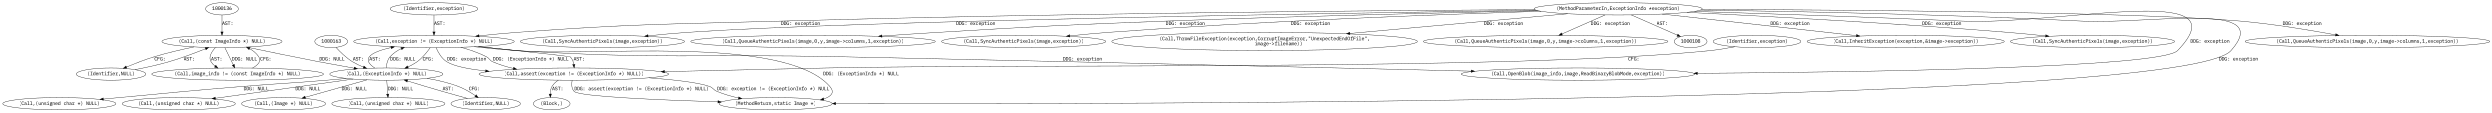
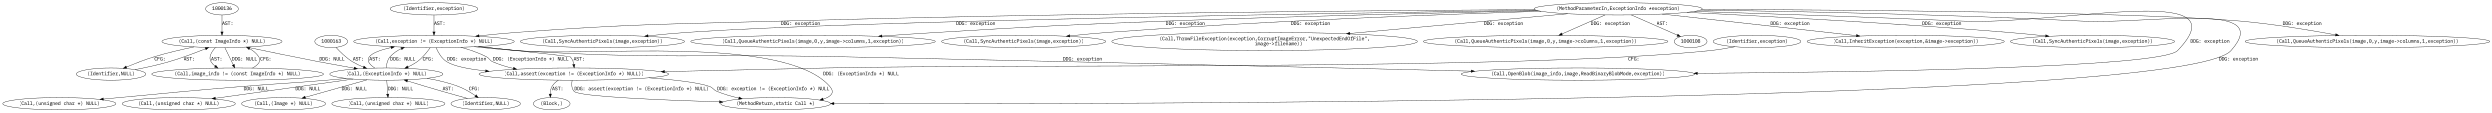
(776, 104) -> (776, 104)
